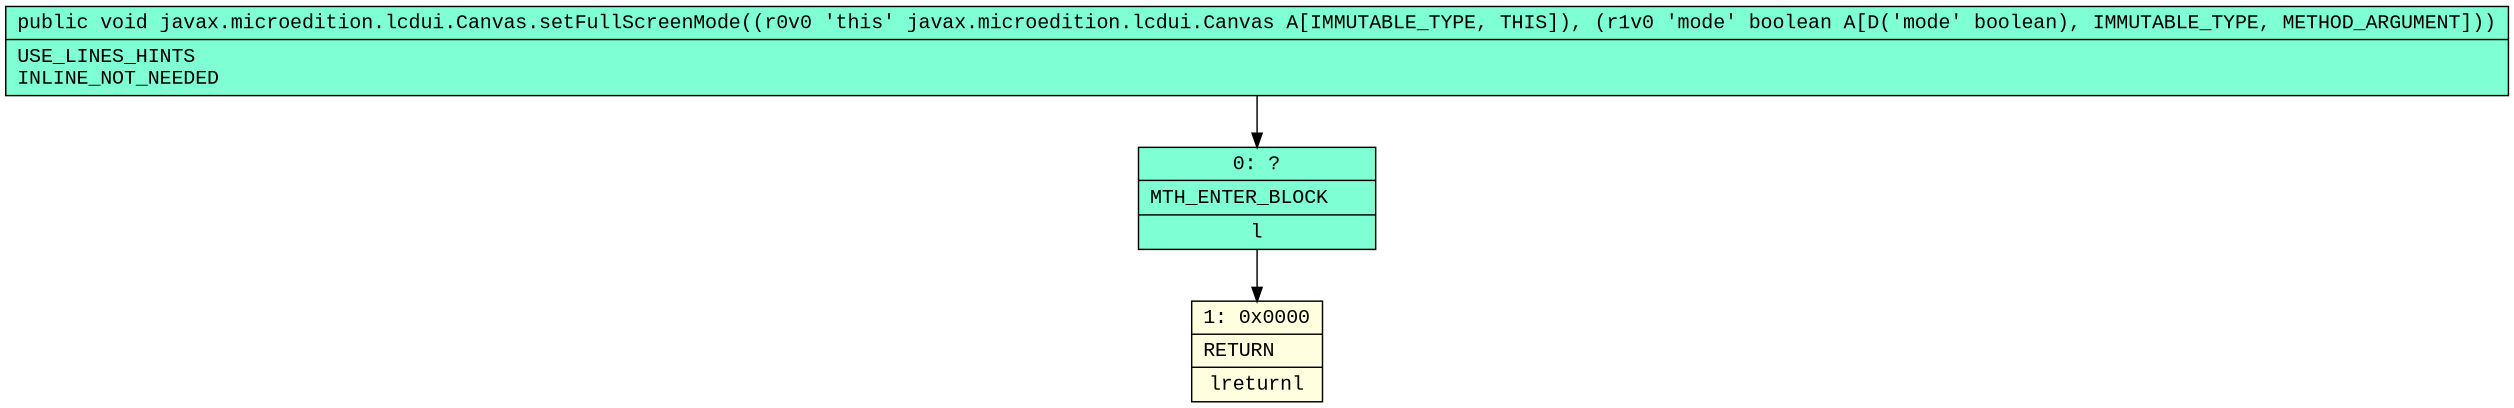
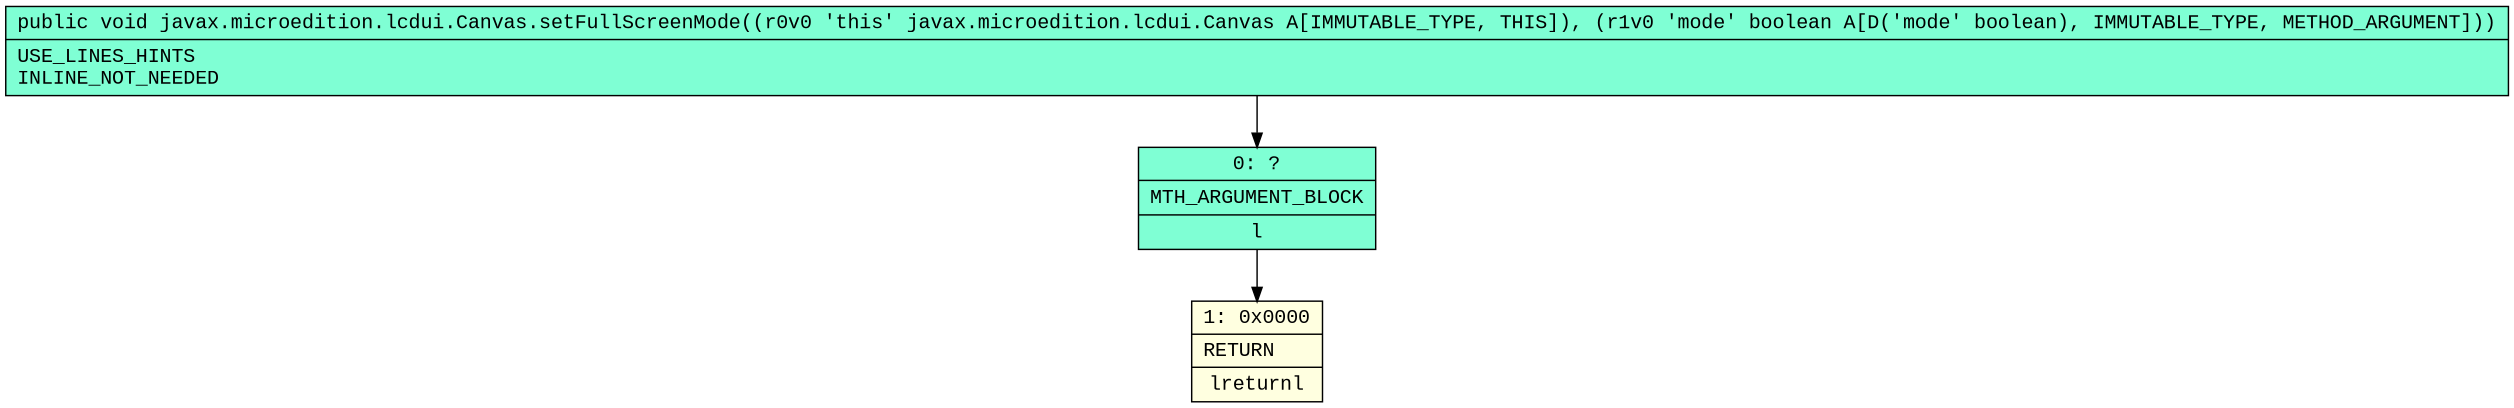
(1239, 197) -> (1257, 197)
